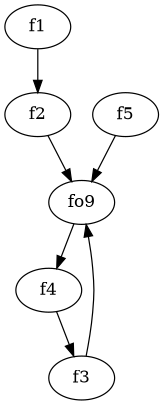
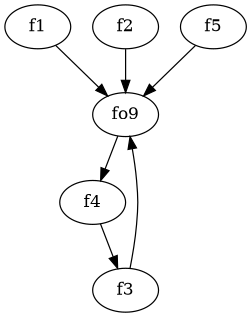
(38, 65) -> (77, 66)
